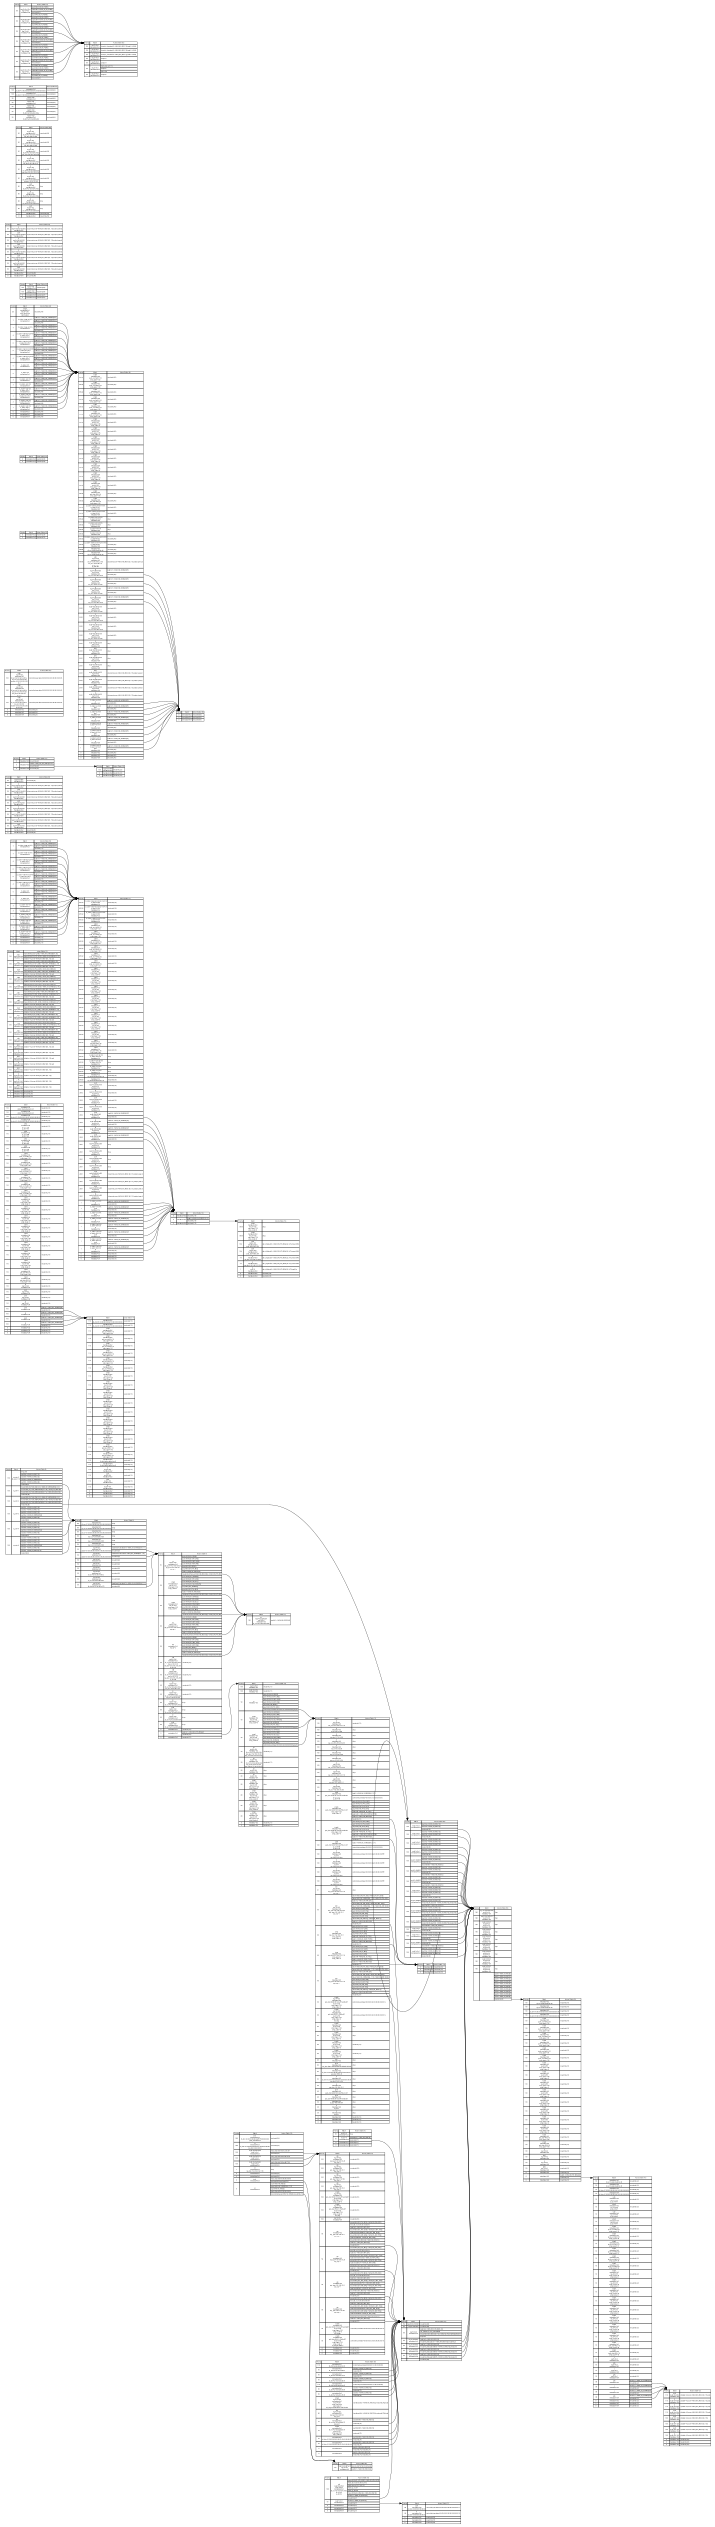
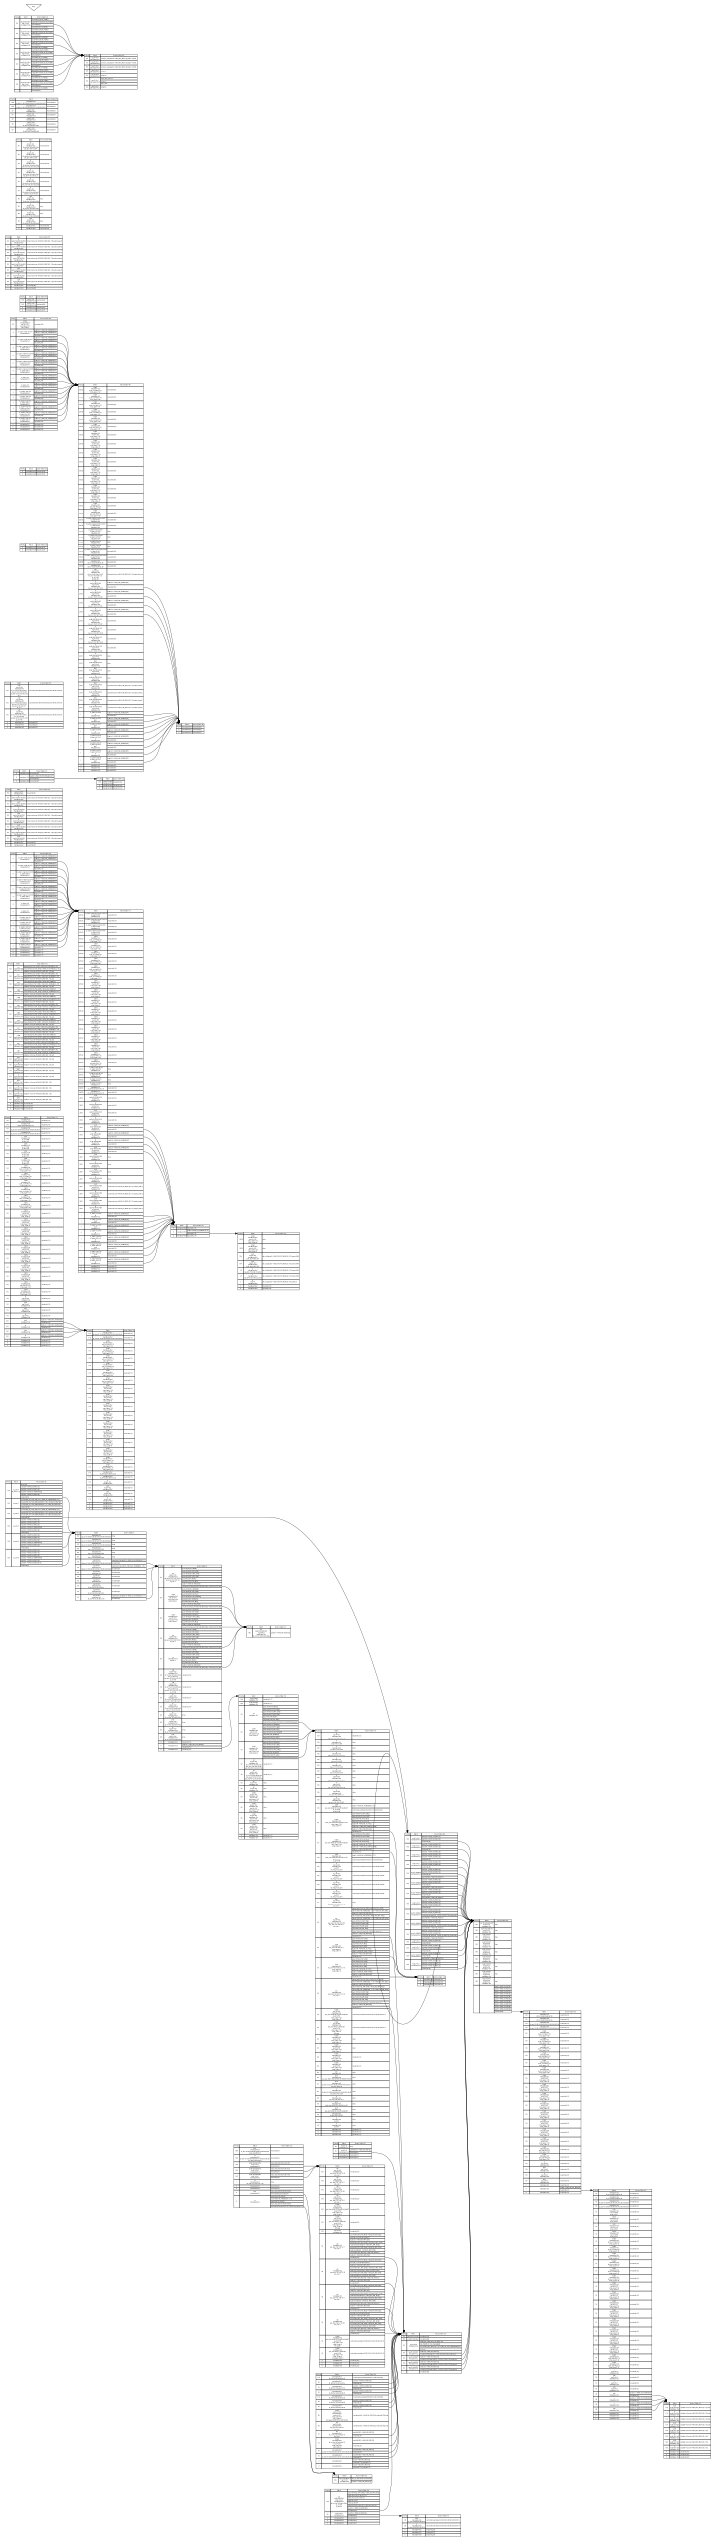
none -> (34, 7)
